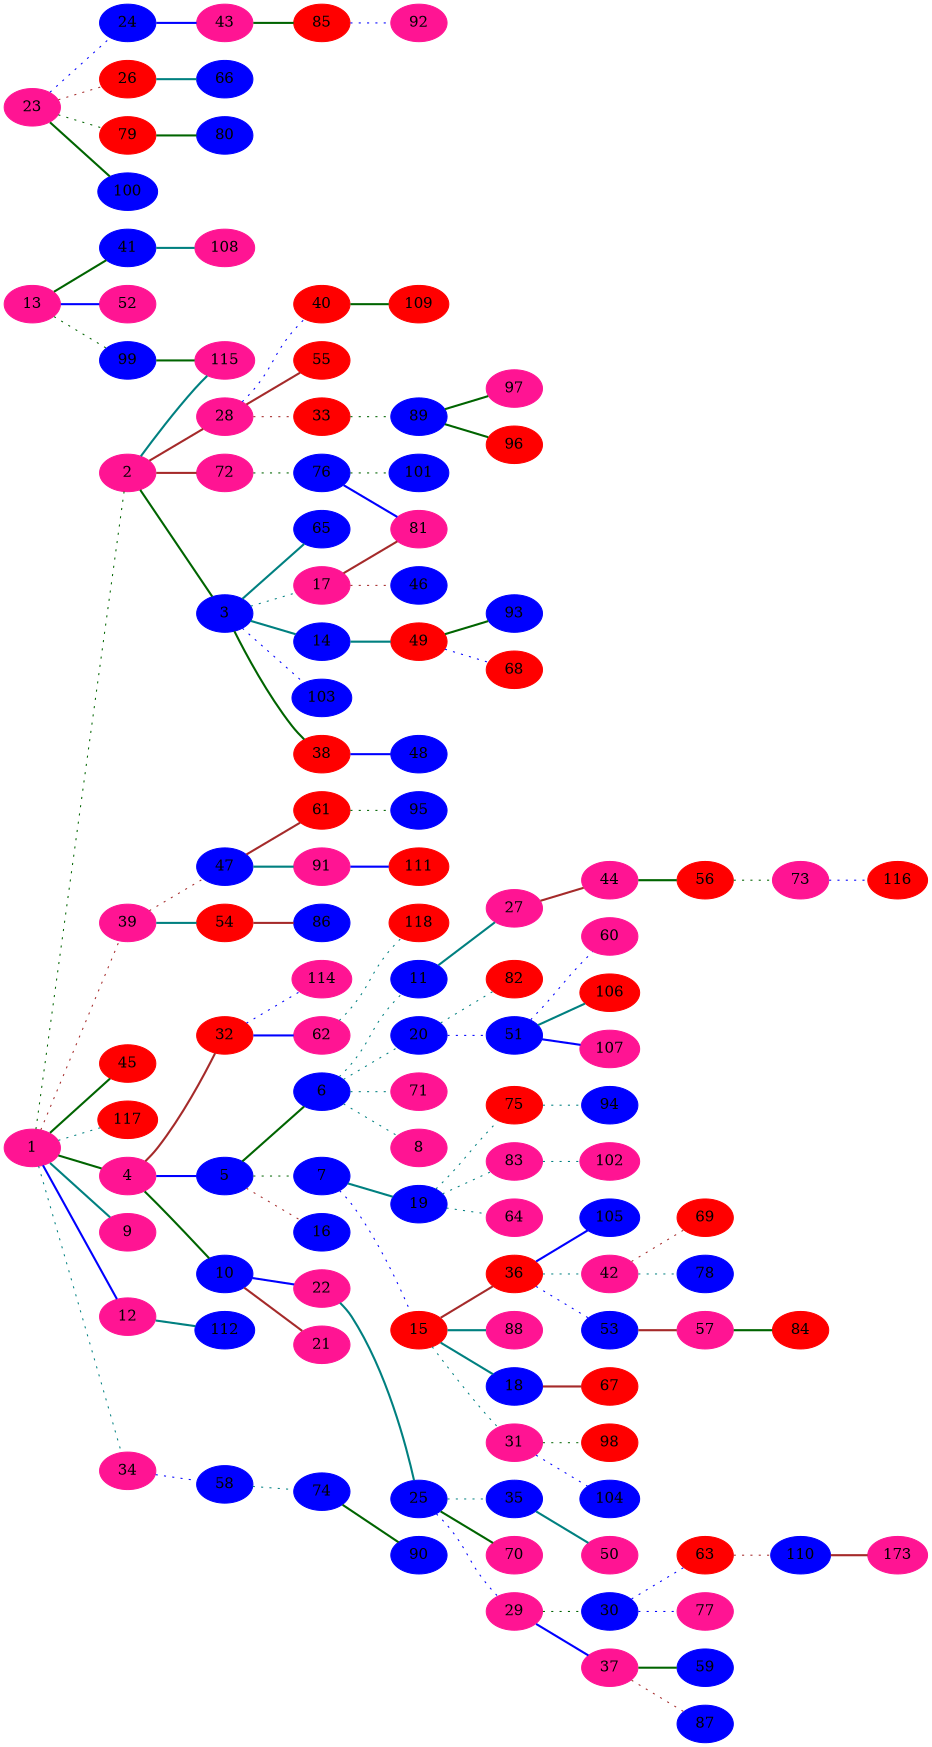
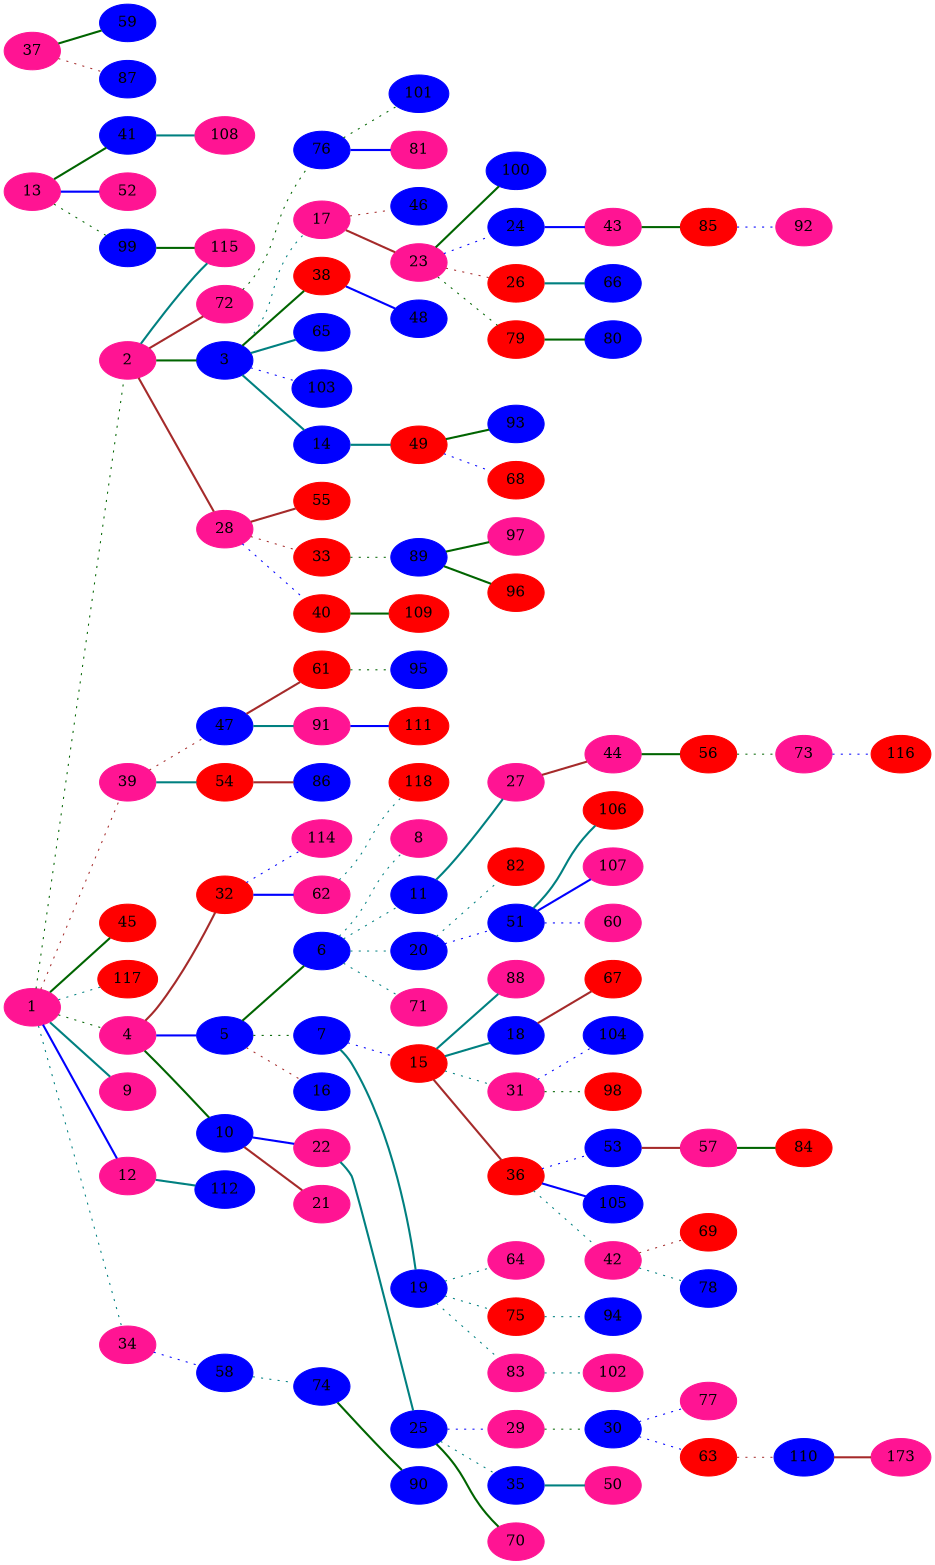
(370, 557) -> (371, 241)
(80, 1162) -> (80, 1021)
(562, 1640) -> none
